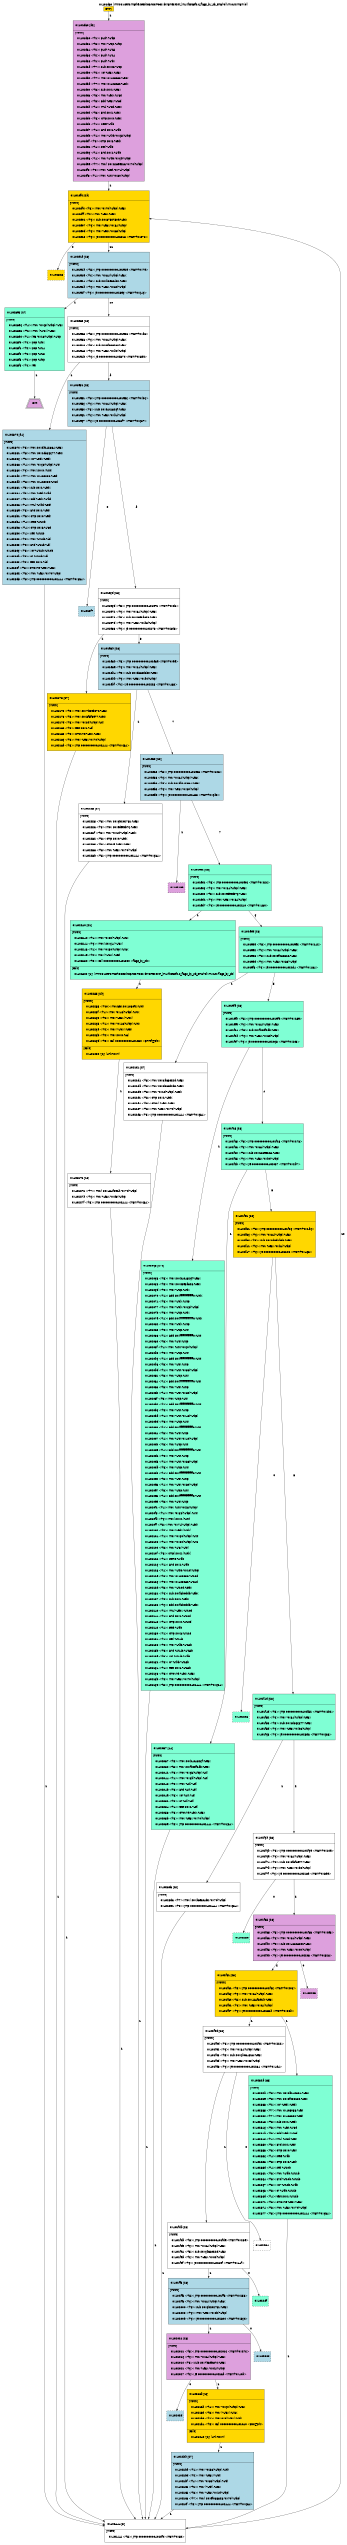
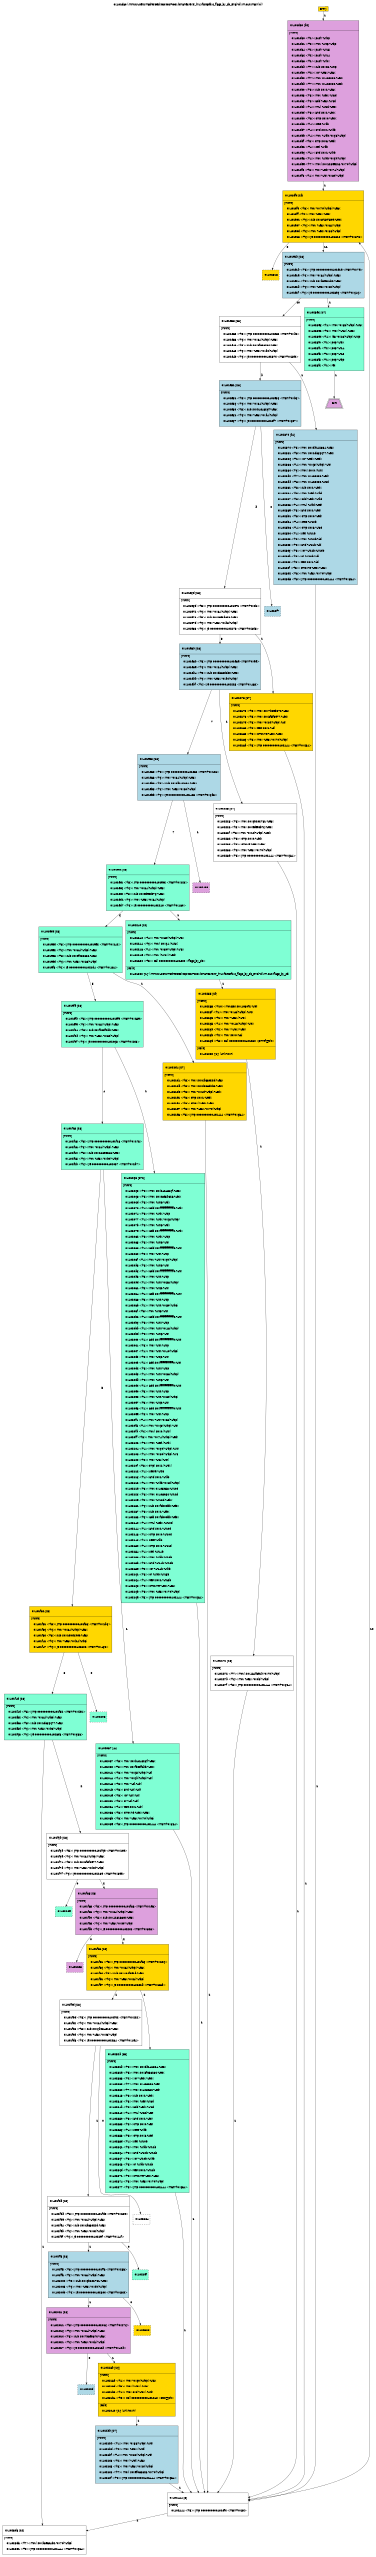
(165, 1092) -> (205, 1092)
(162, 2212) -> (128, 2522)
(262, 2357) -> (142, 2330)
